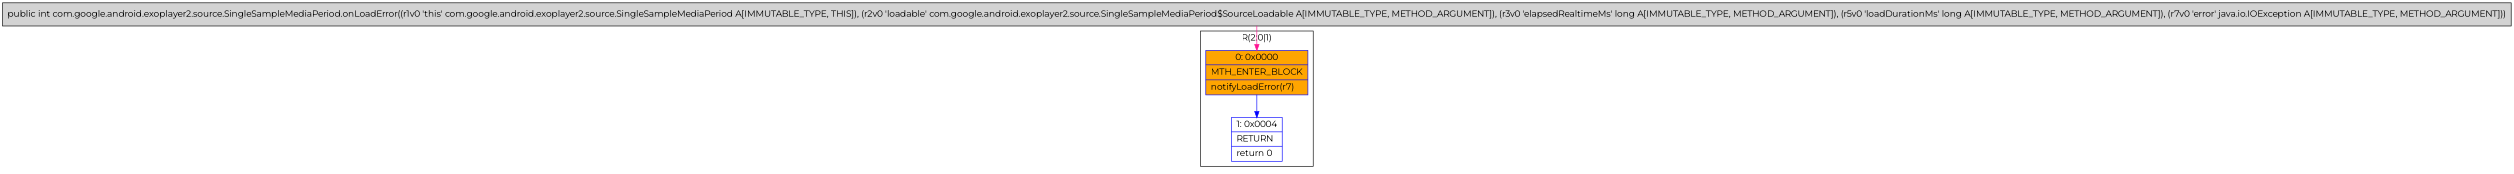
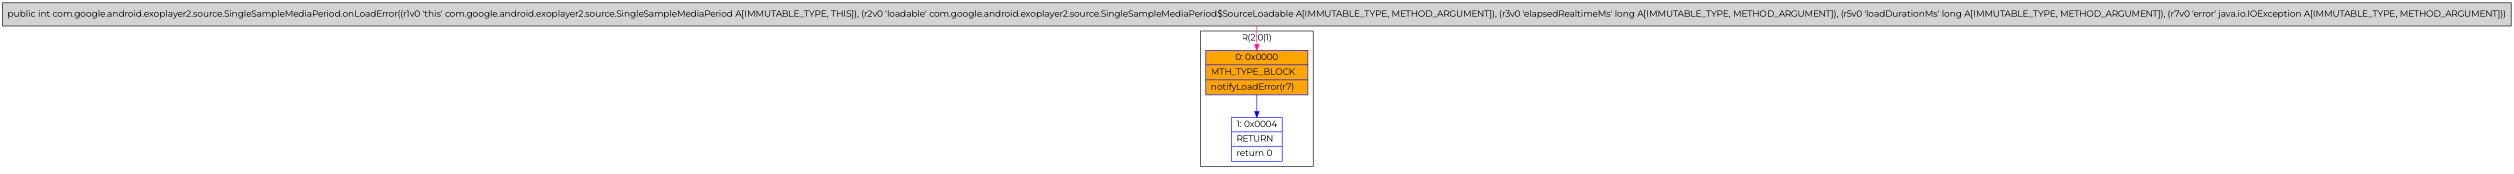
(1257, 72) -> (1253, 72)
